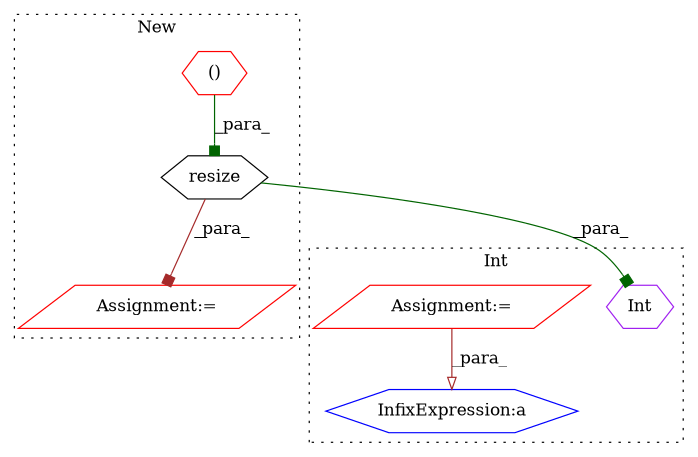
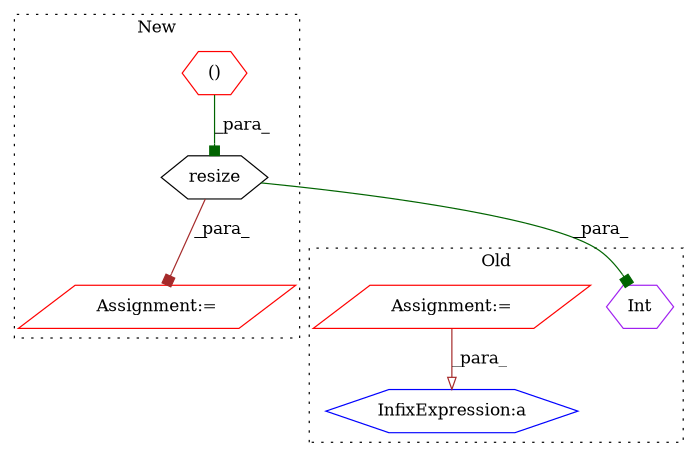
(496, 262) -> (496, 262)
